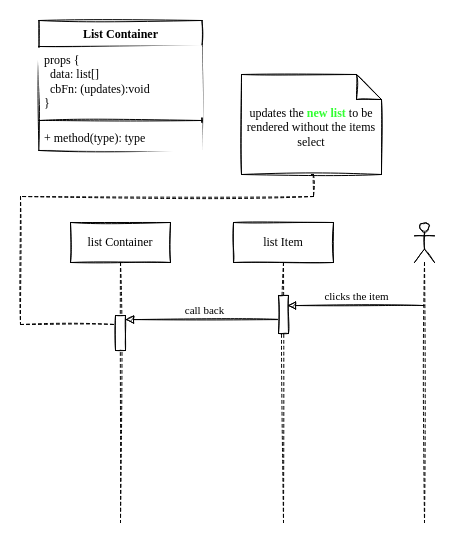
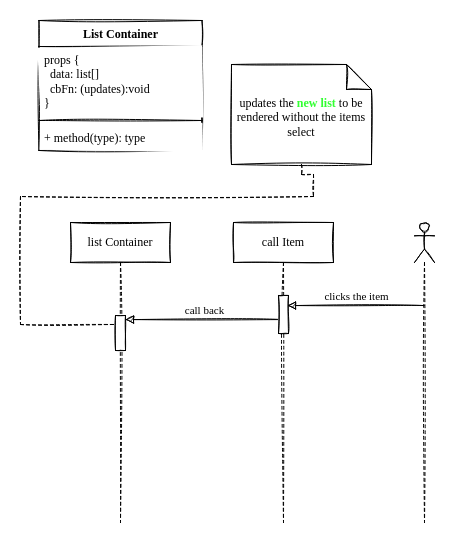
(312, 125) -> (302, 115)
(284, 243) -> (284, 243)
